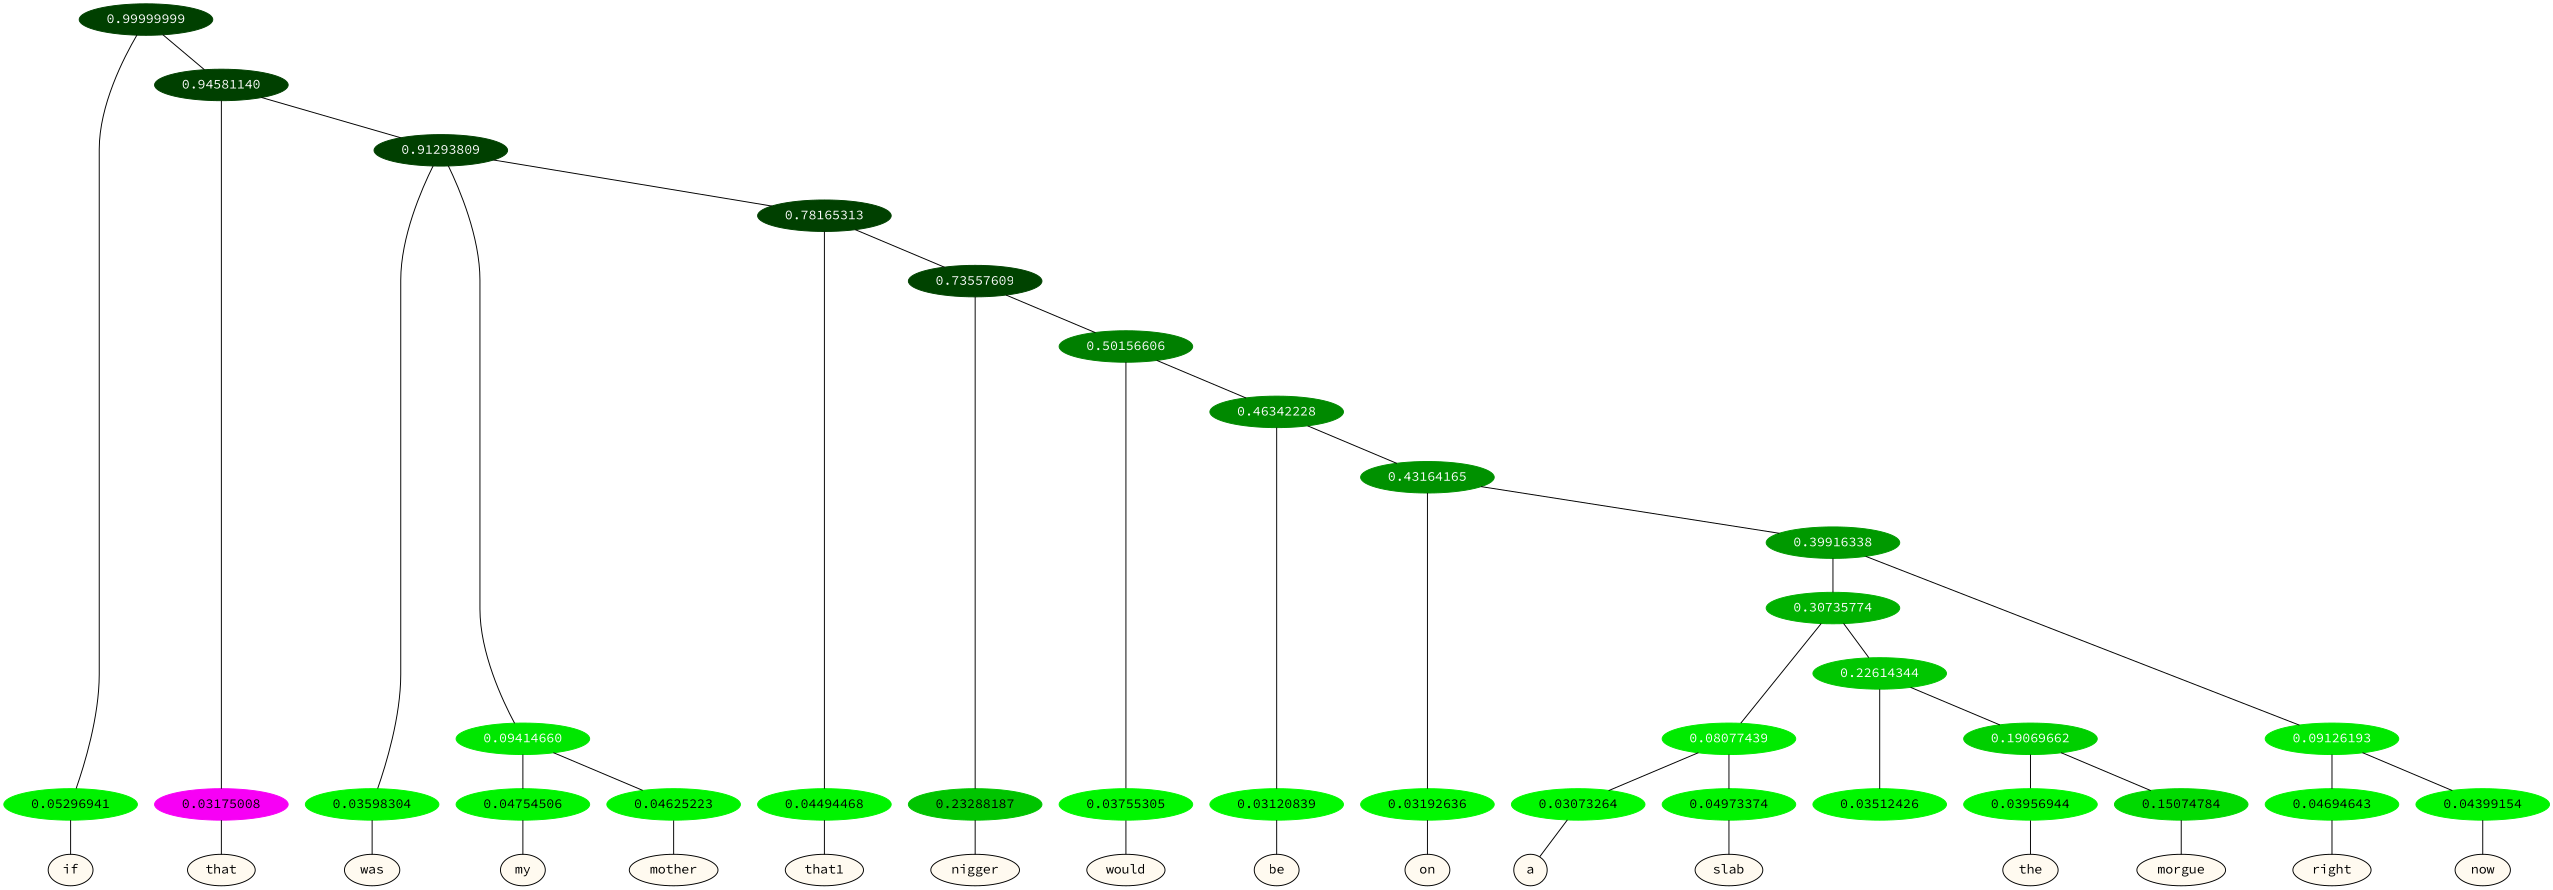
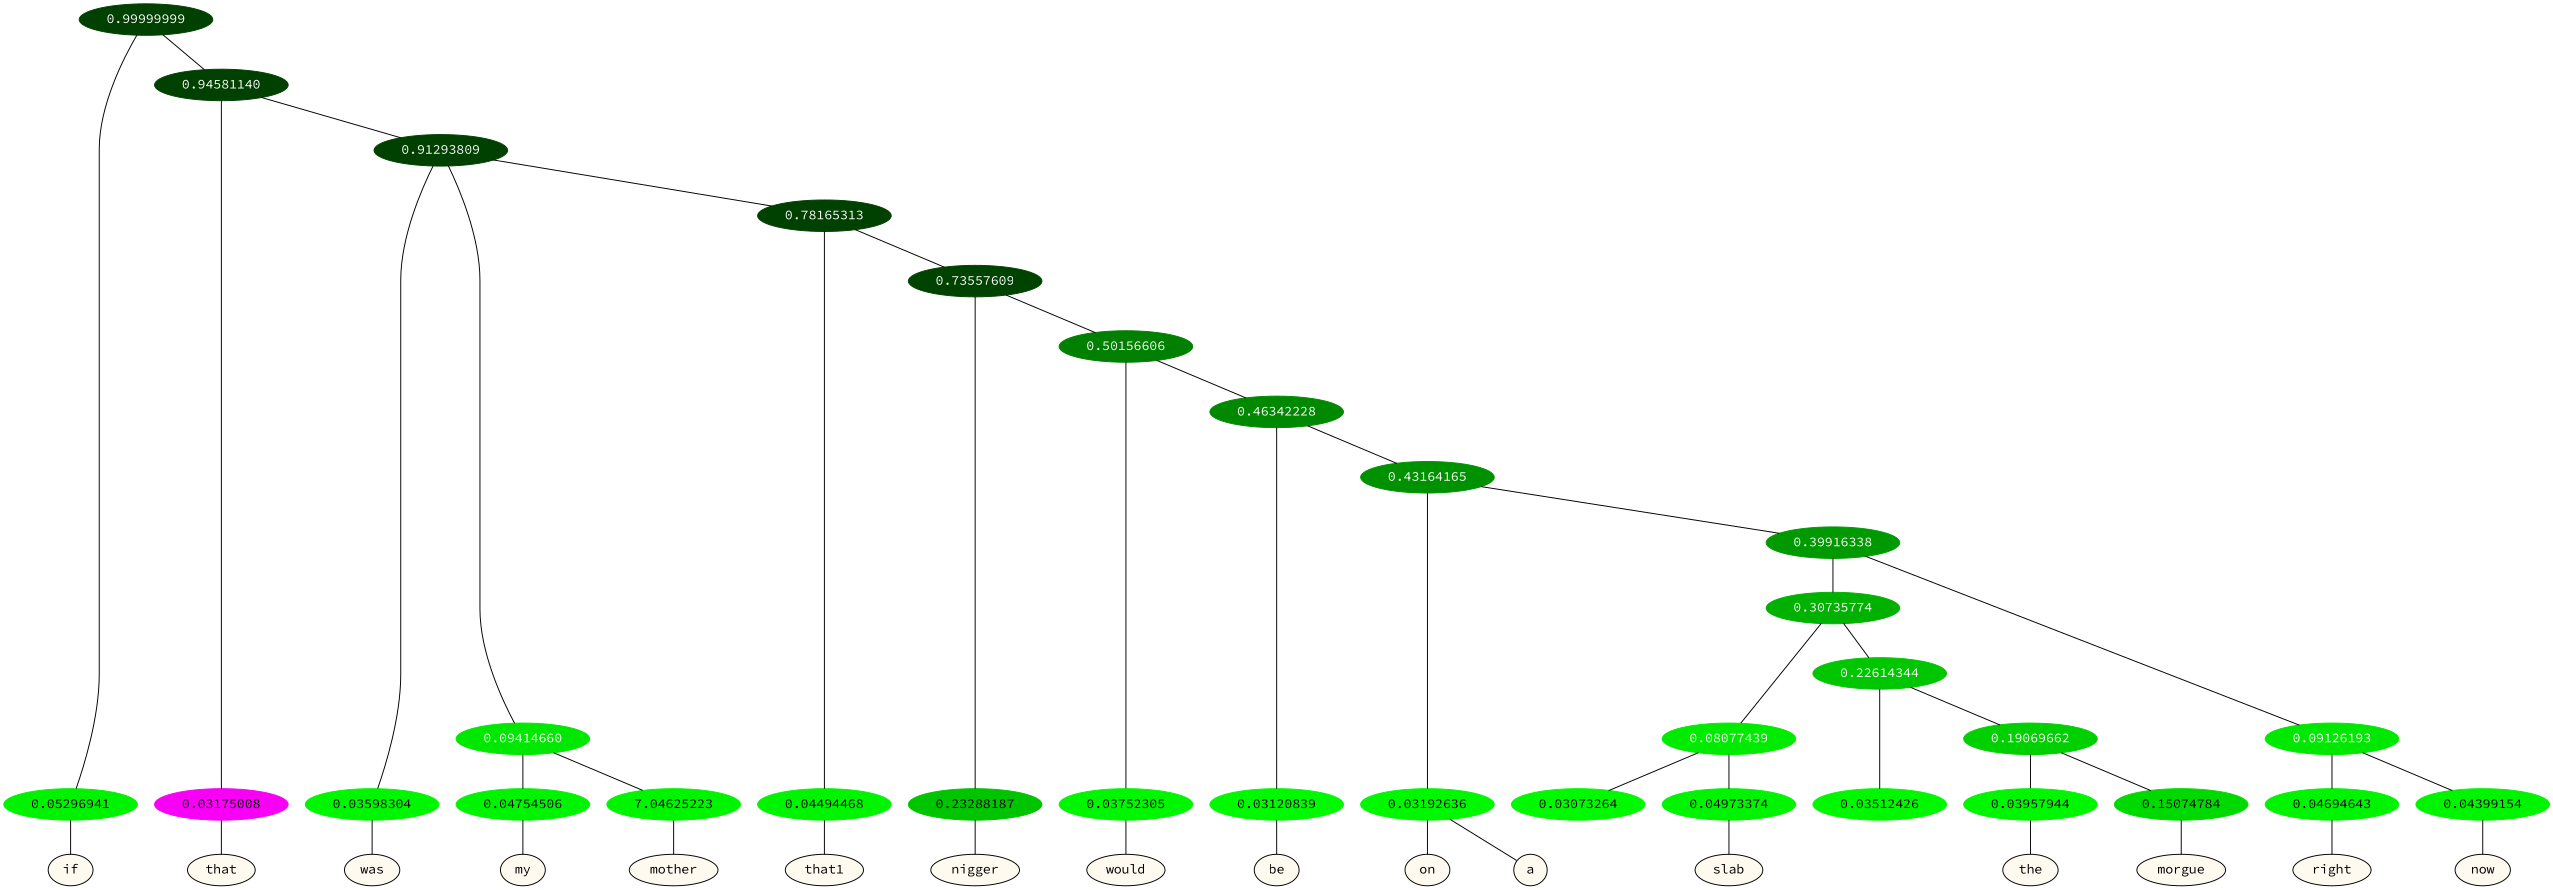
(674, 804) -> (674, 804)
(1126, 804) -> (1126, 804)
(2030, 804) -> (2030, 804)
(1554, 838) -> (1483, 840)
